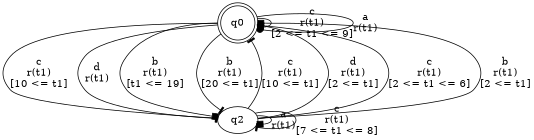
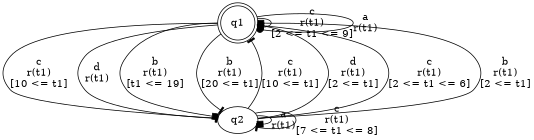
(238, 23) -> (238, 23)
